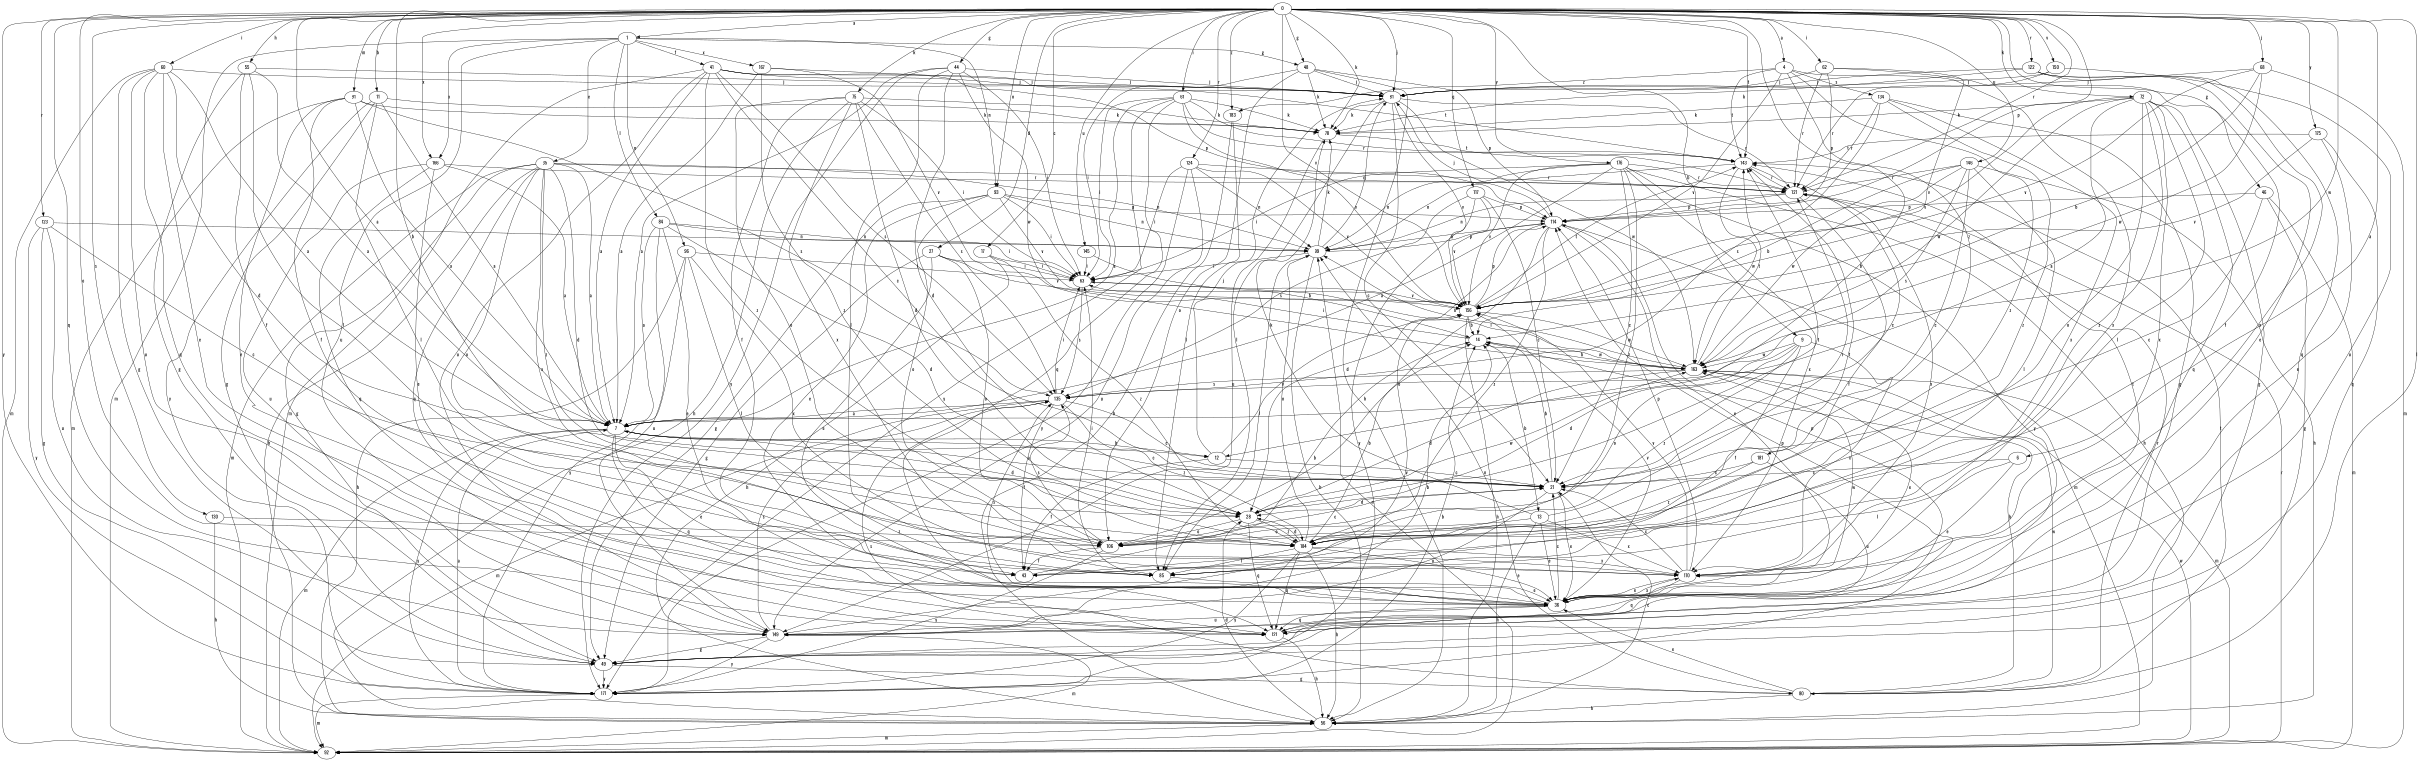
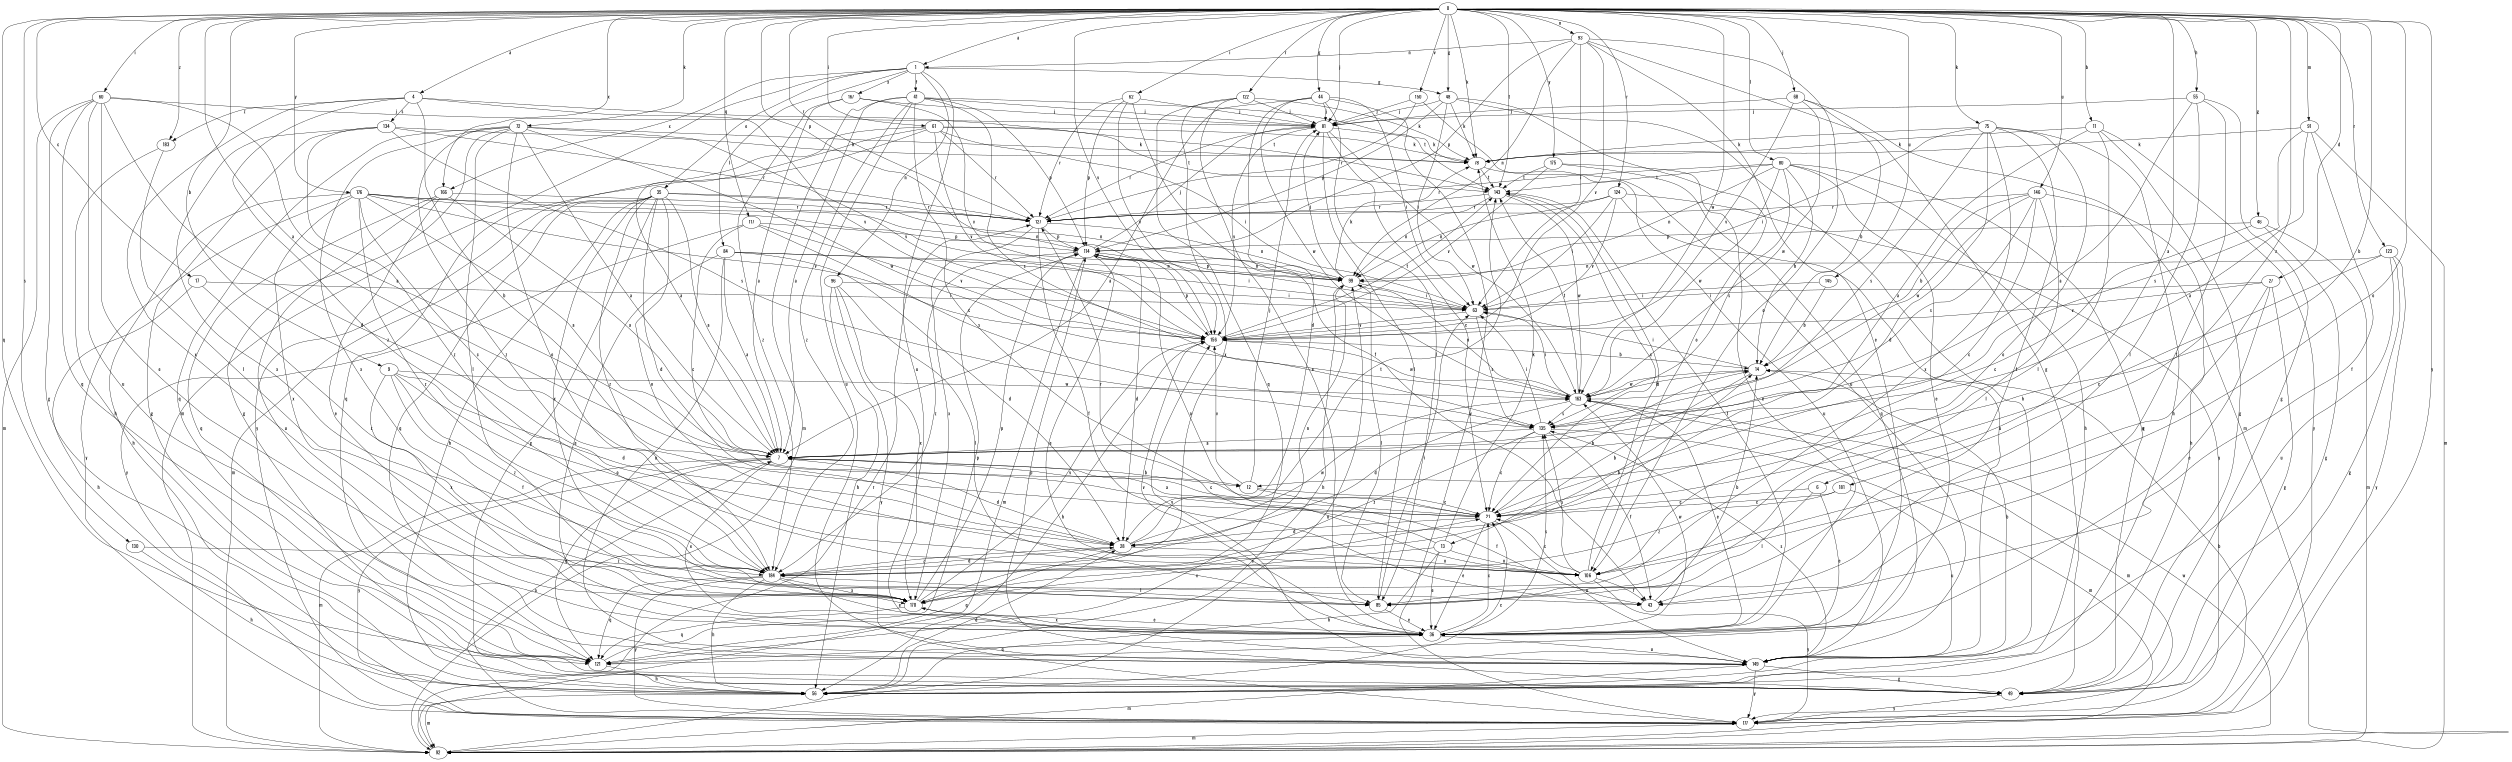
(890, 46) -> (1250, 59)
(710, 561) -> none
(1260, 681) -> (2112, 346)
